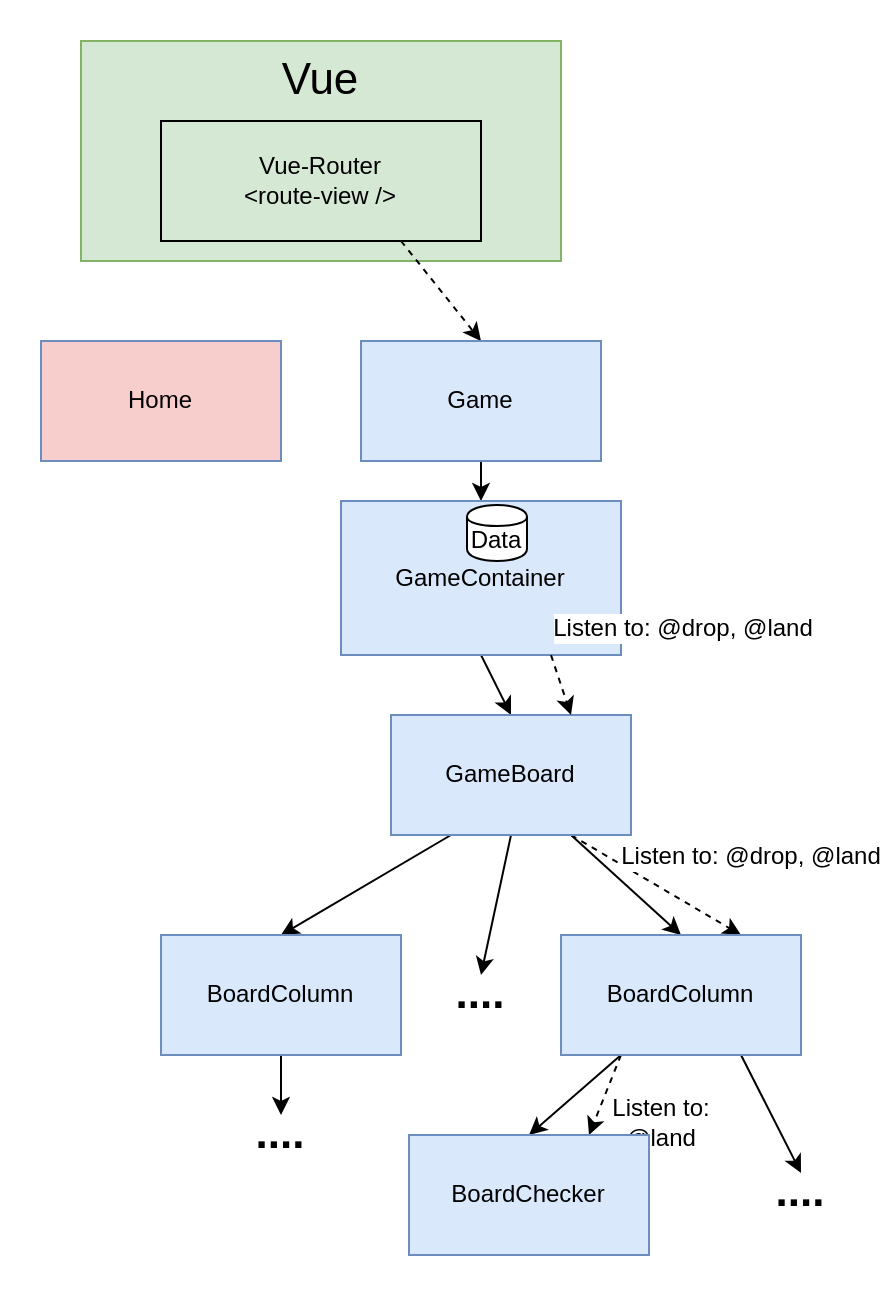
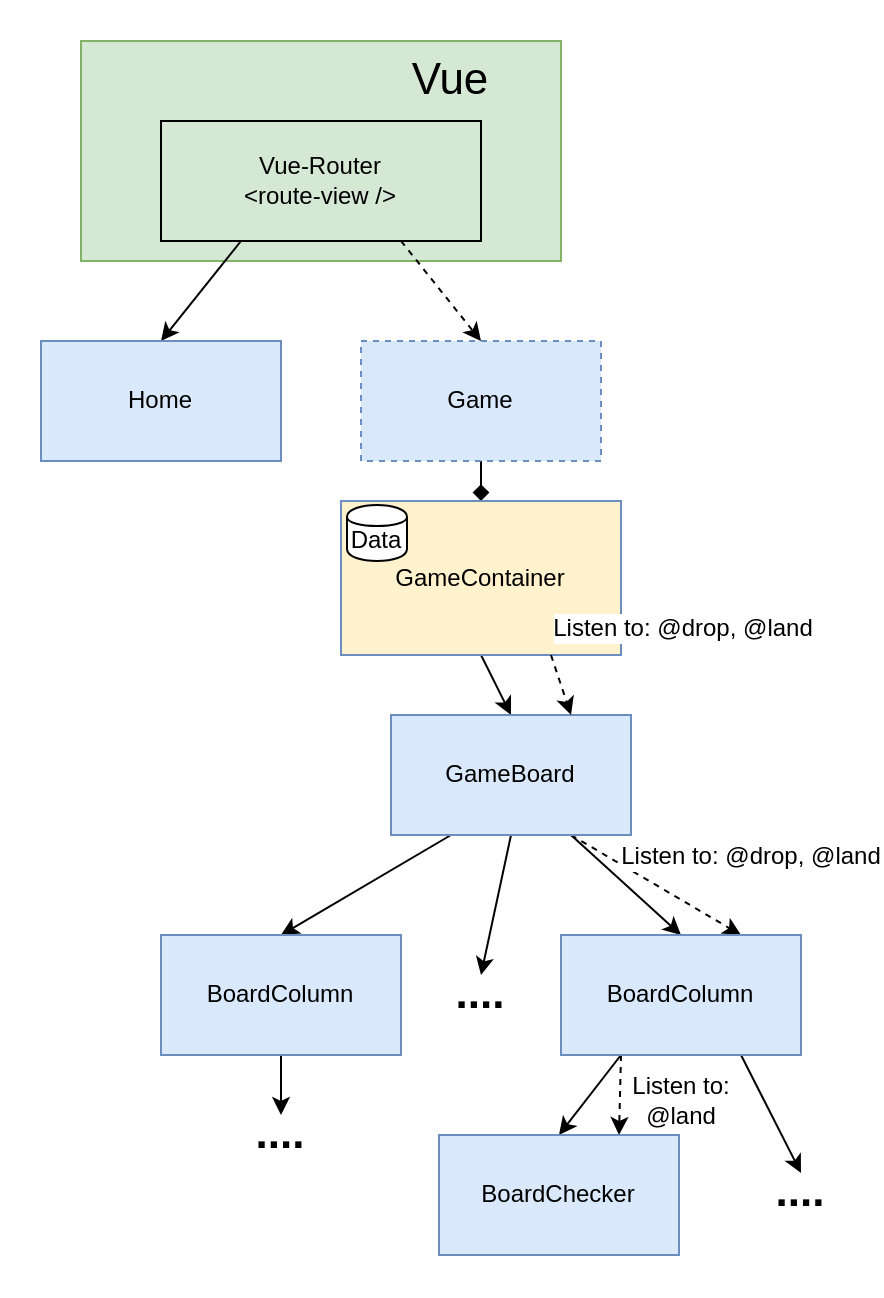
(321, 81) -> (451, 81)
none -> (205, 286)
(161, 401) -> (161, 401)
(481, 401) -> (481, 401)
(481, 486) -> (481, 485)
(497, 533) -> (377, 533)
(481, 578) -> (481, 578)
(529, 1195) -> (559, 1195)
